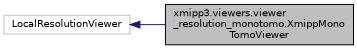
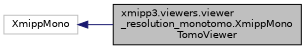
(67, 25) -> (41, 25)
